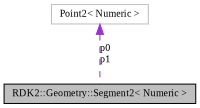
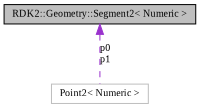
(100, 59) -> (100, 59)
